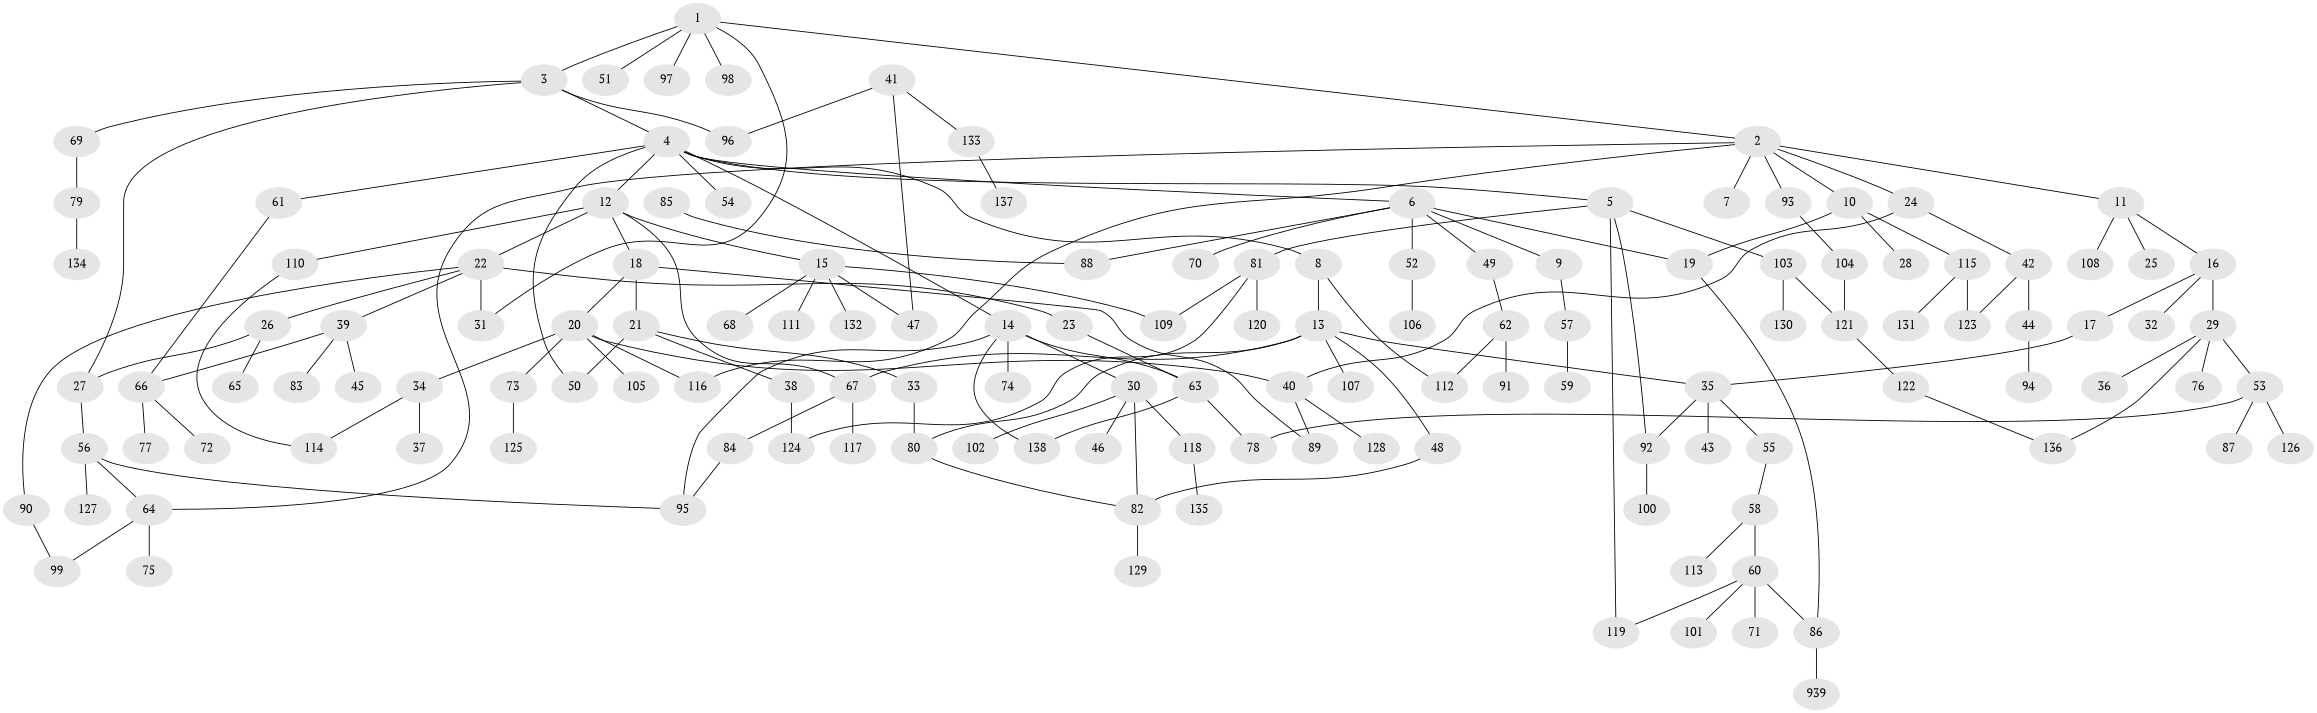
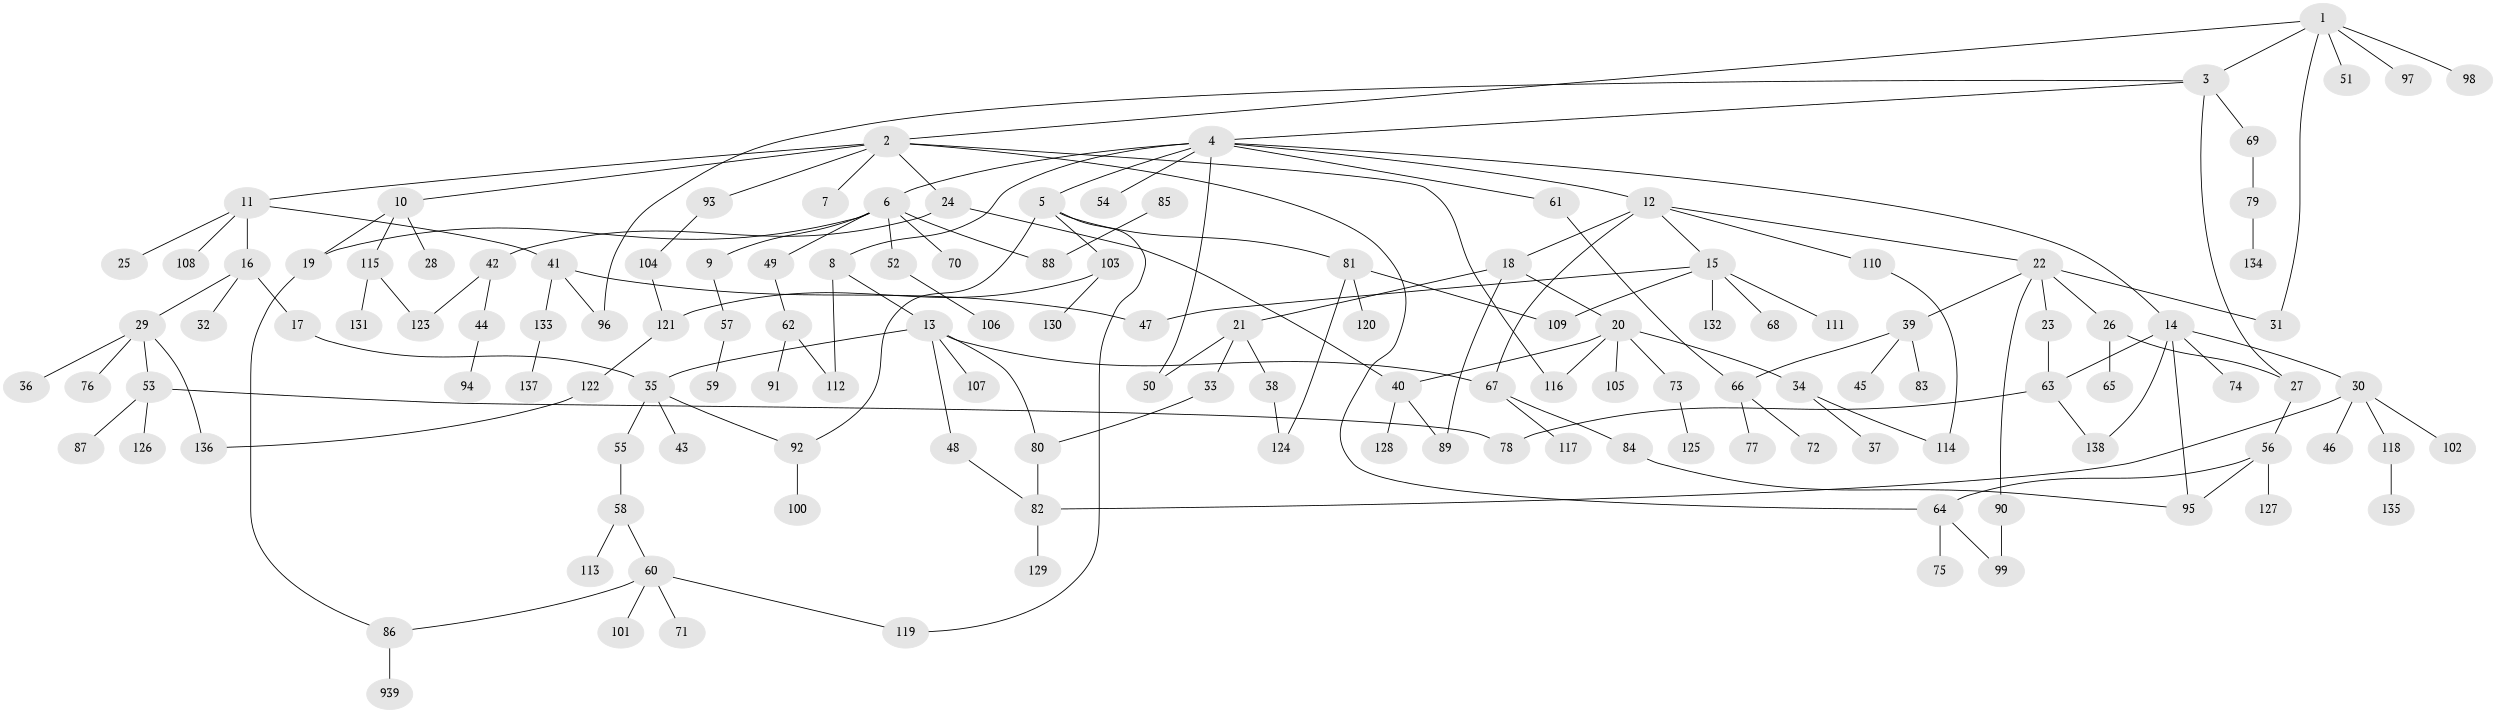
none -> (404, 226)
